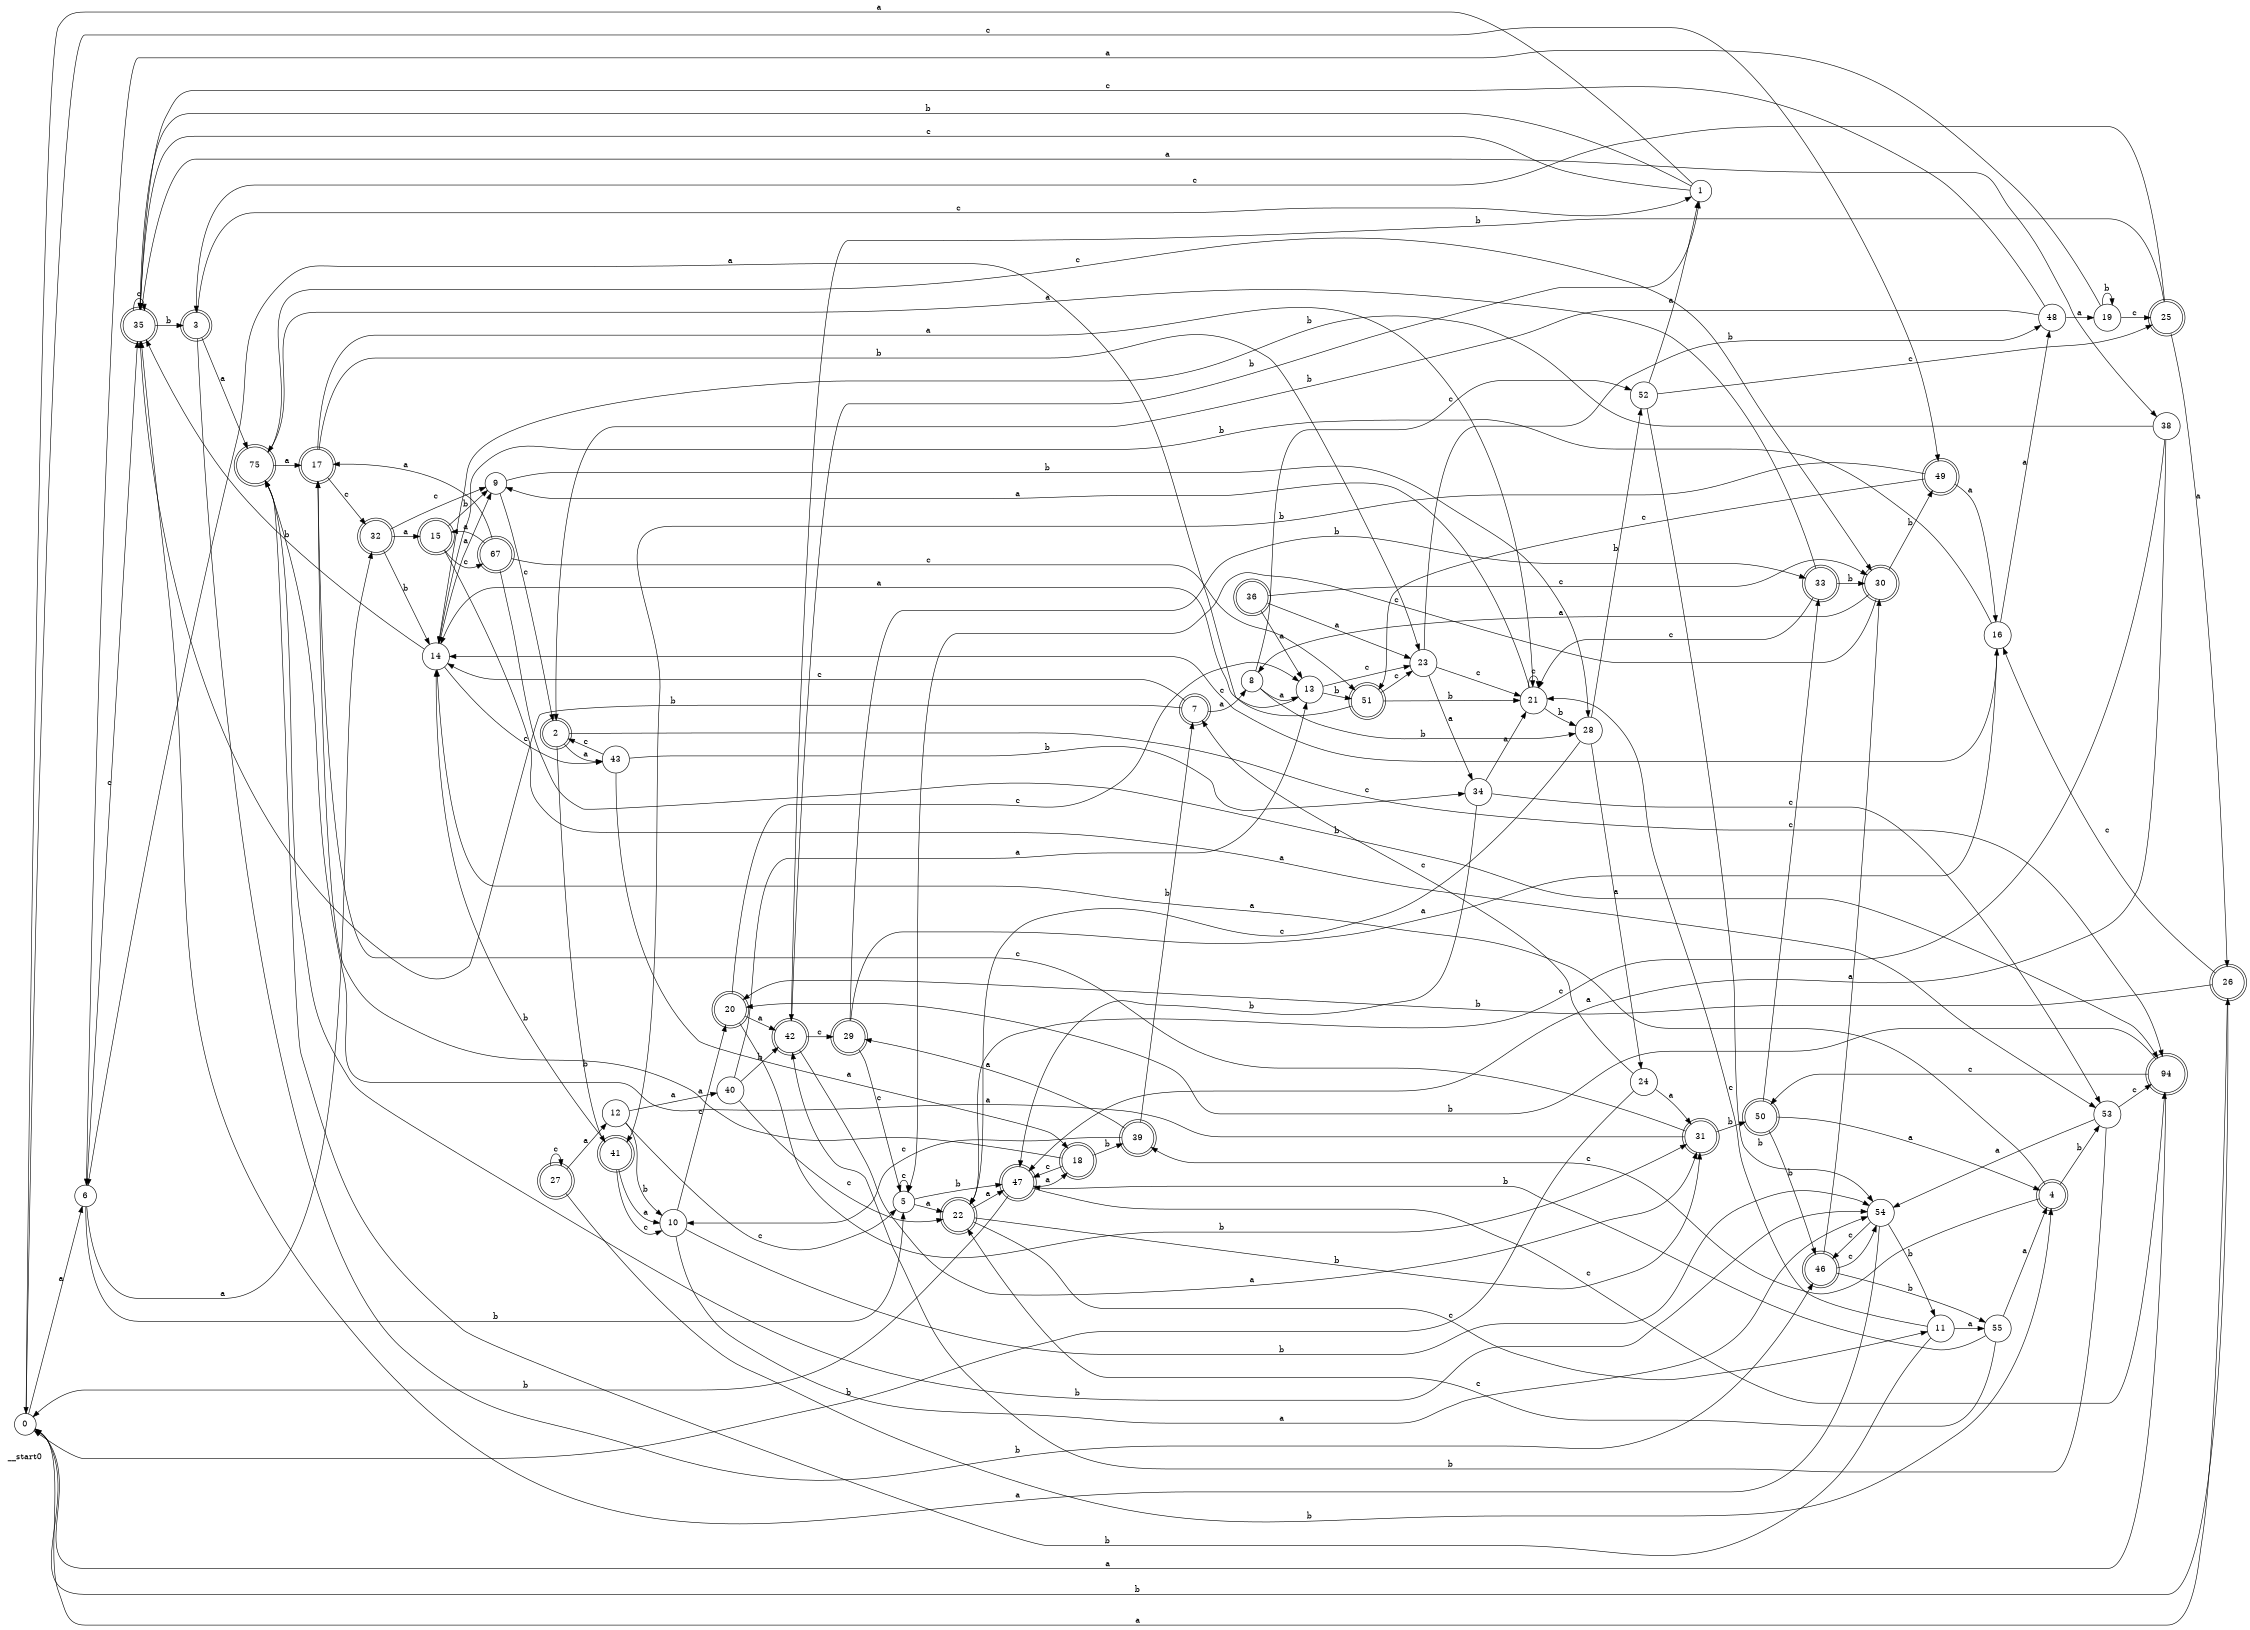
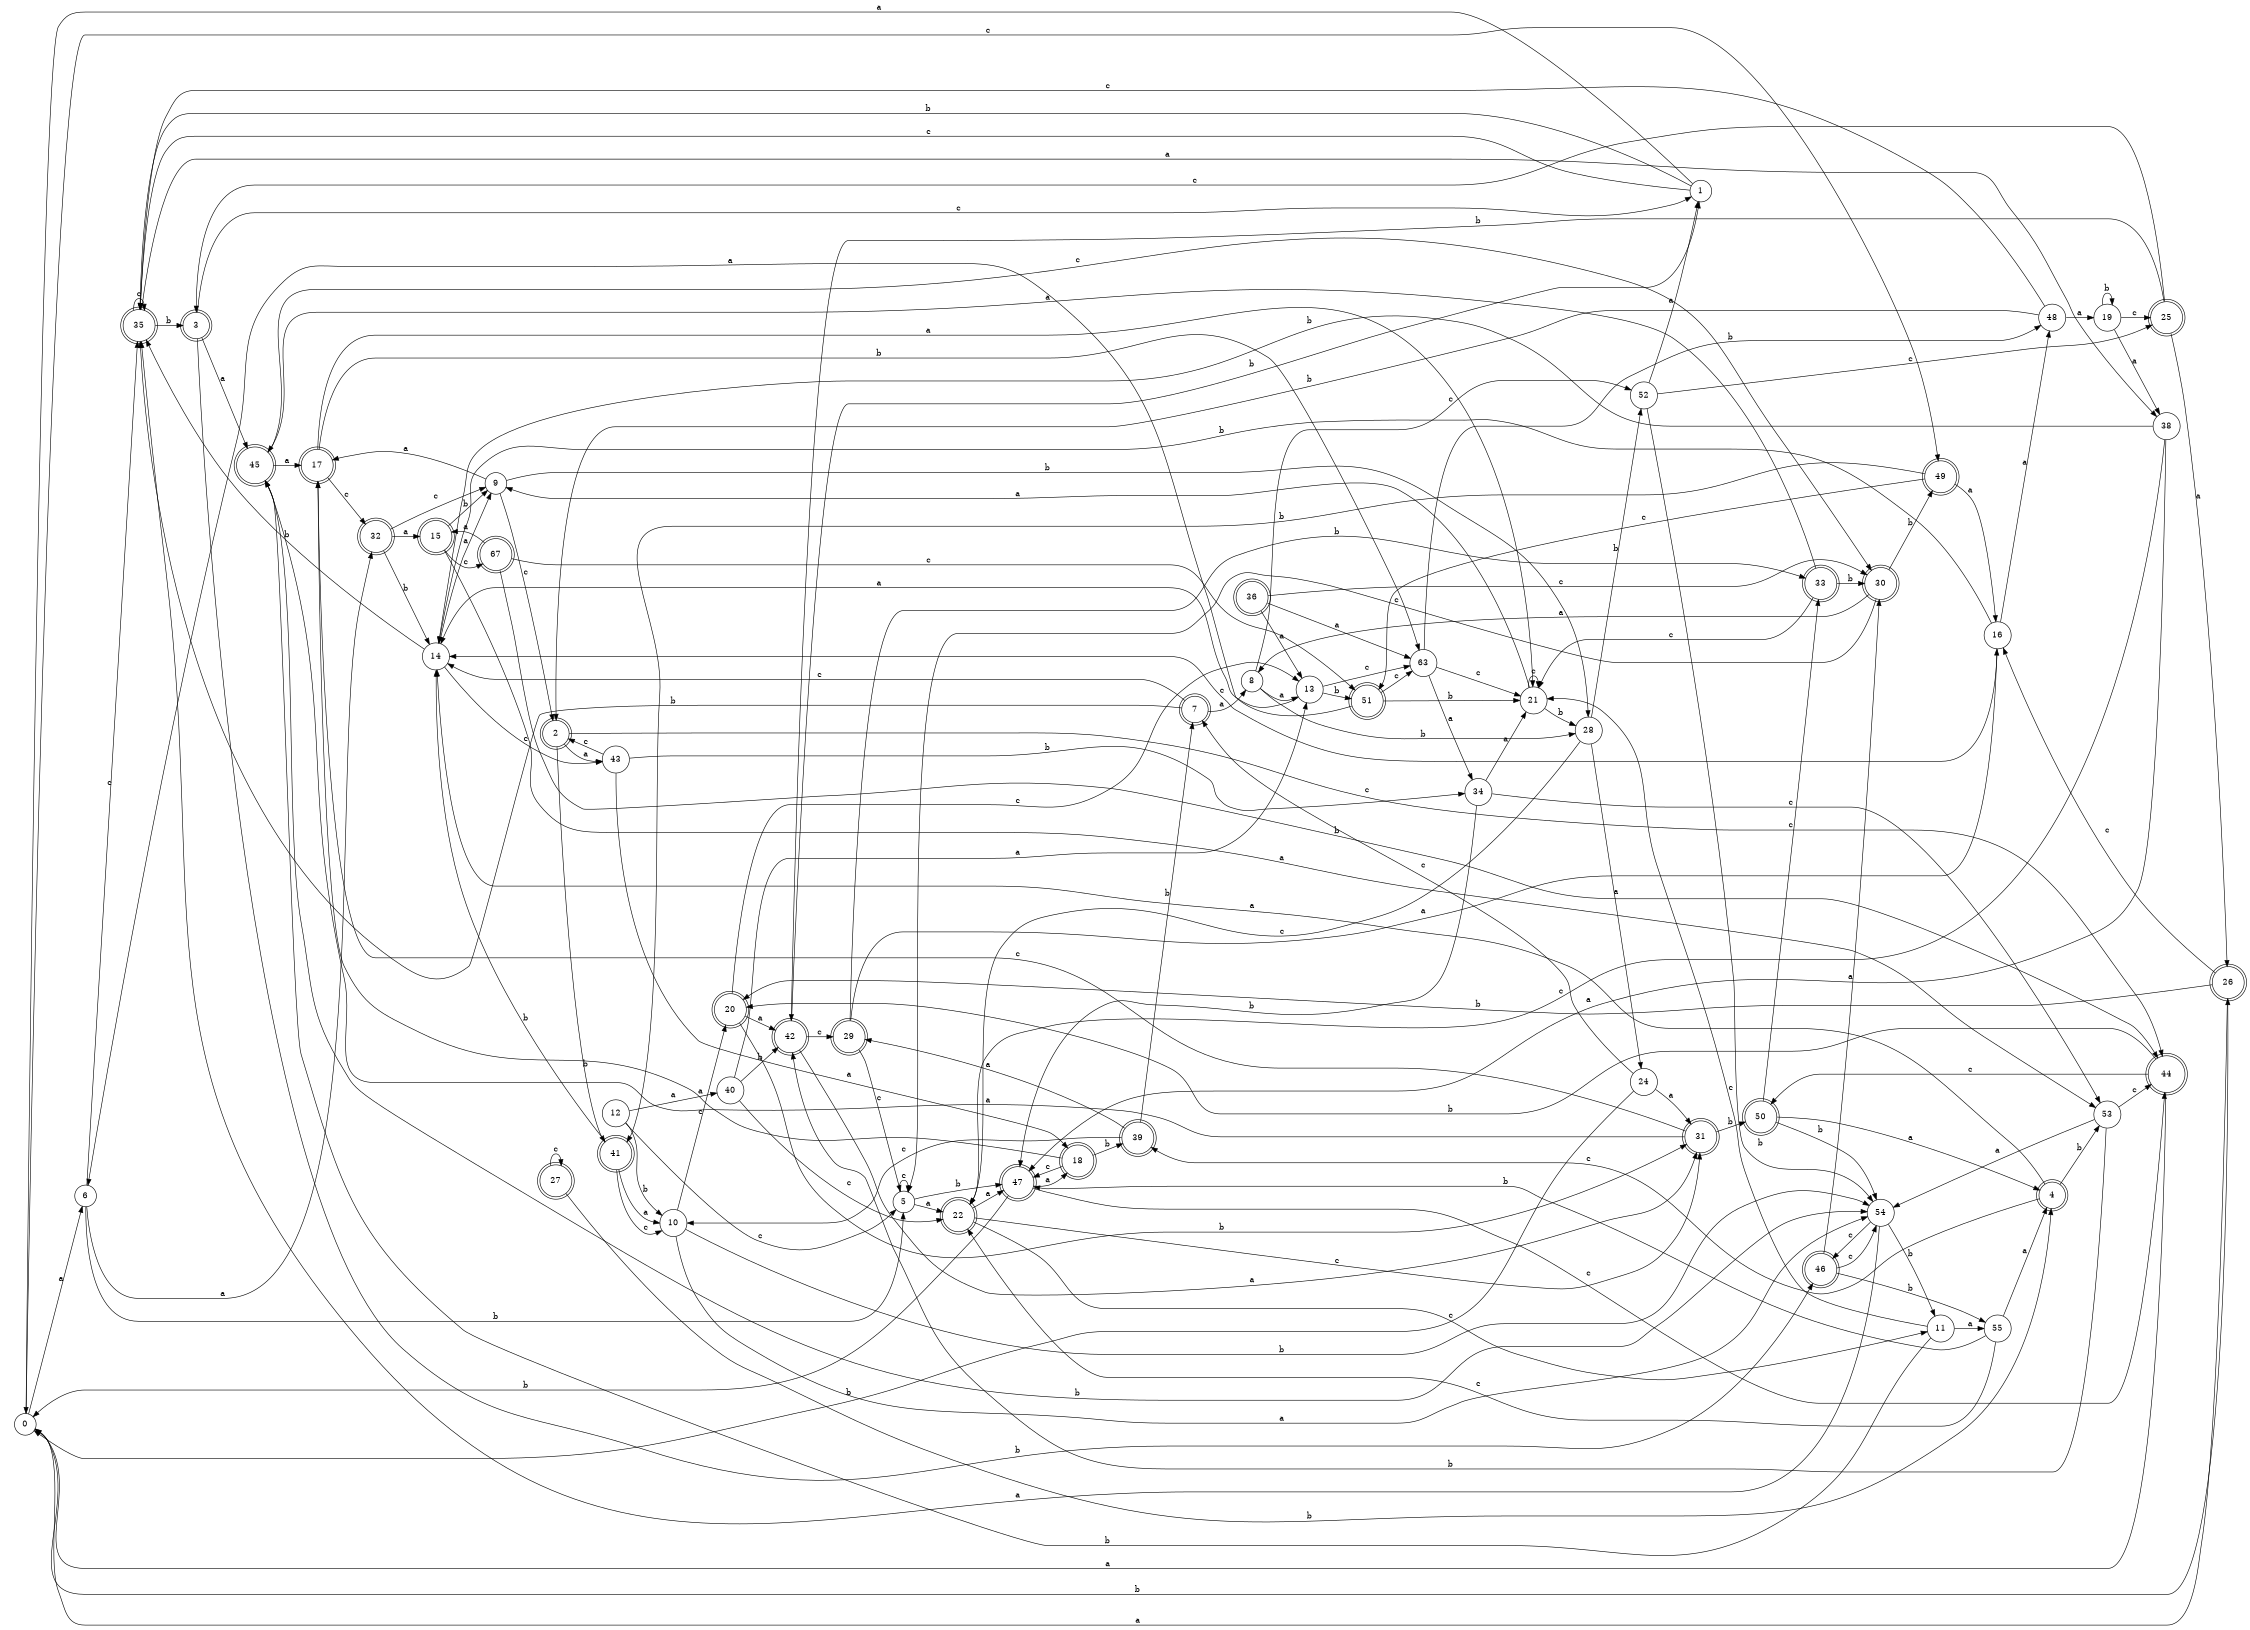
(609, 58) -> (2136, 369)
(255, 465) -> (255, 465)
(430, 477) -> (414, 455)
(1423, 663) -> (1423, 663)
(2167, 1074) -> (2167, 1074)
(585, 1149) -> none
(1792, 1186) -> (1832, 1146)
(1337, 1261) -> (1337, 1261)
(25, 1457) -> none
